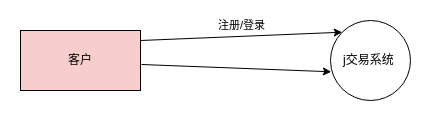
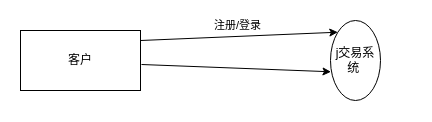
(81, 61) -> (81, 61)
(371, 61) -> (356, 61)
